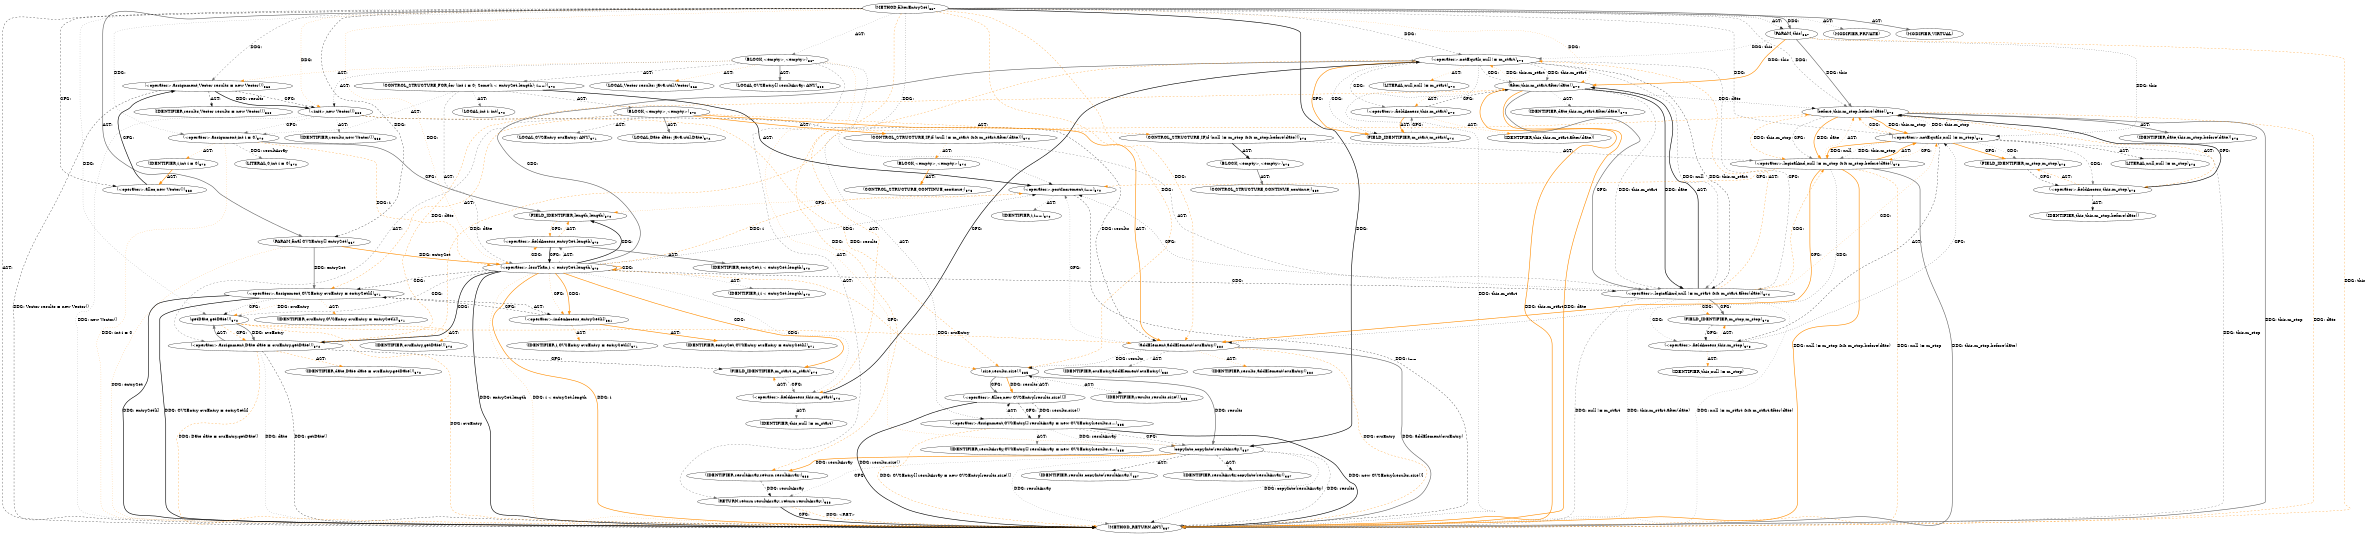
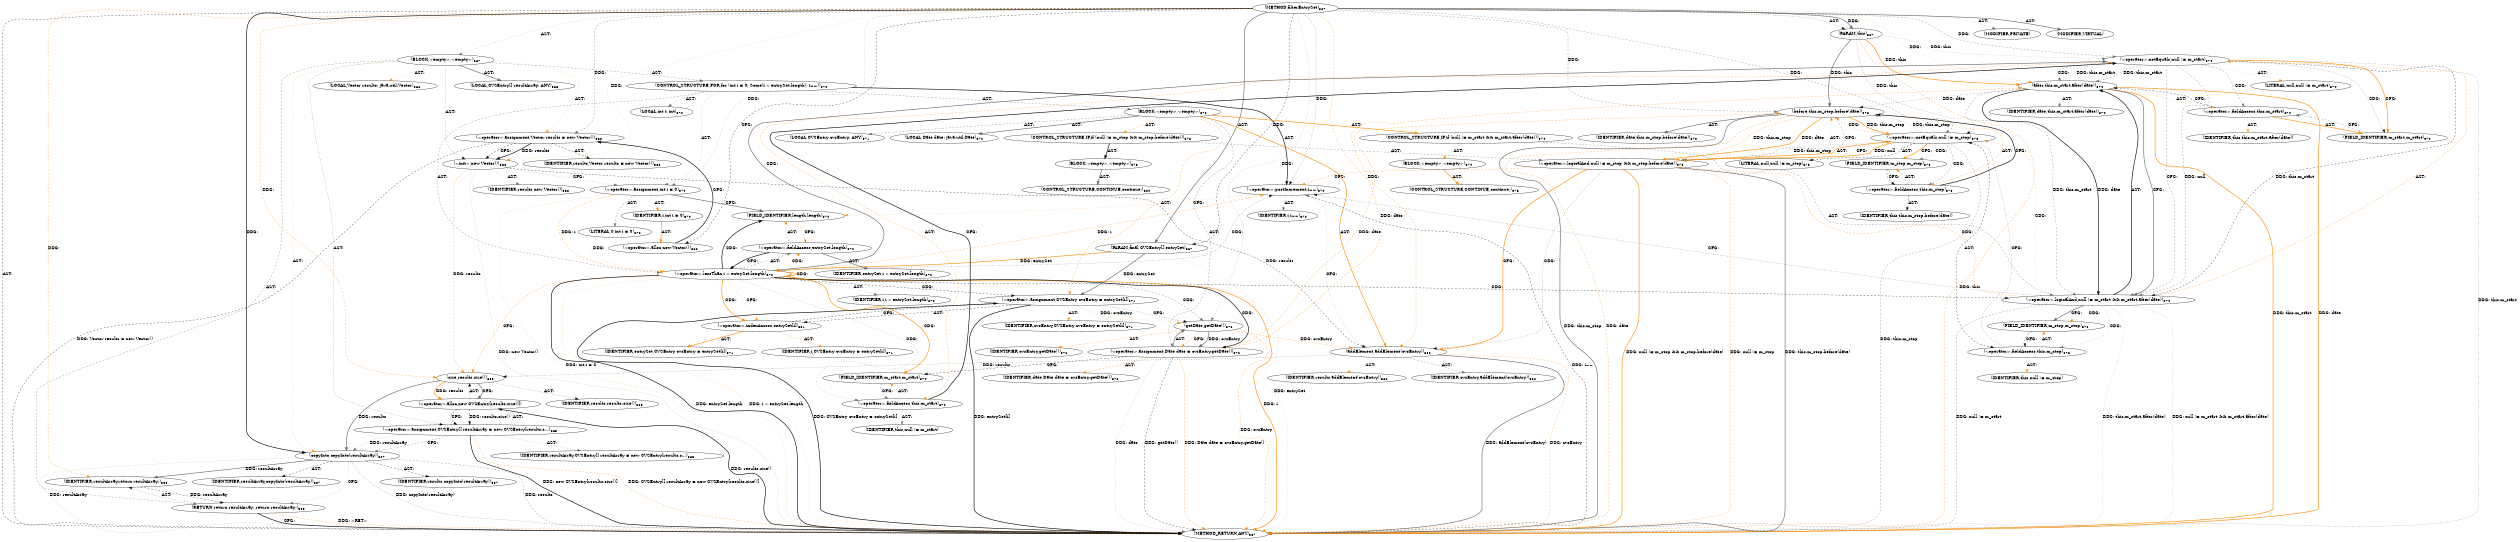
(447, 23) -> (615, 264)
(269, 151) -> (633, 203)
(983, 456) -> (235, 469)
none -> (166, 498)
